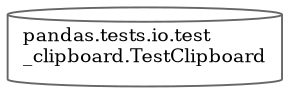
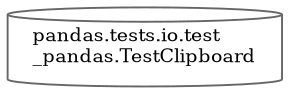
(145, 47) -> (145, 47)
